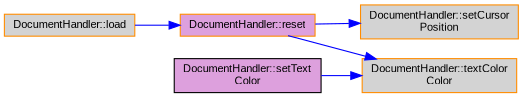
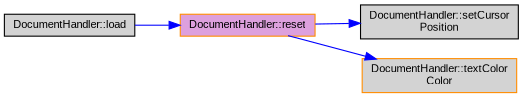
(439, 22) -> (439, 22)
(70, 25) -> (70, 25)
(248, 76) -> none
